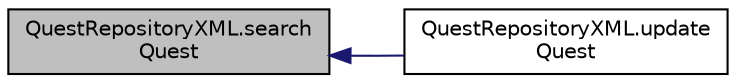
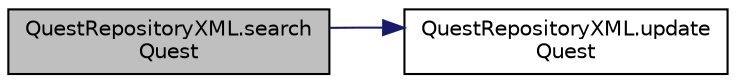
(378, 56) -> (356, 28)
